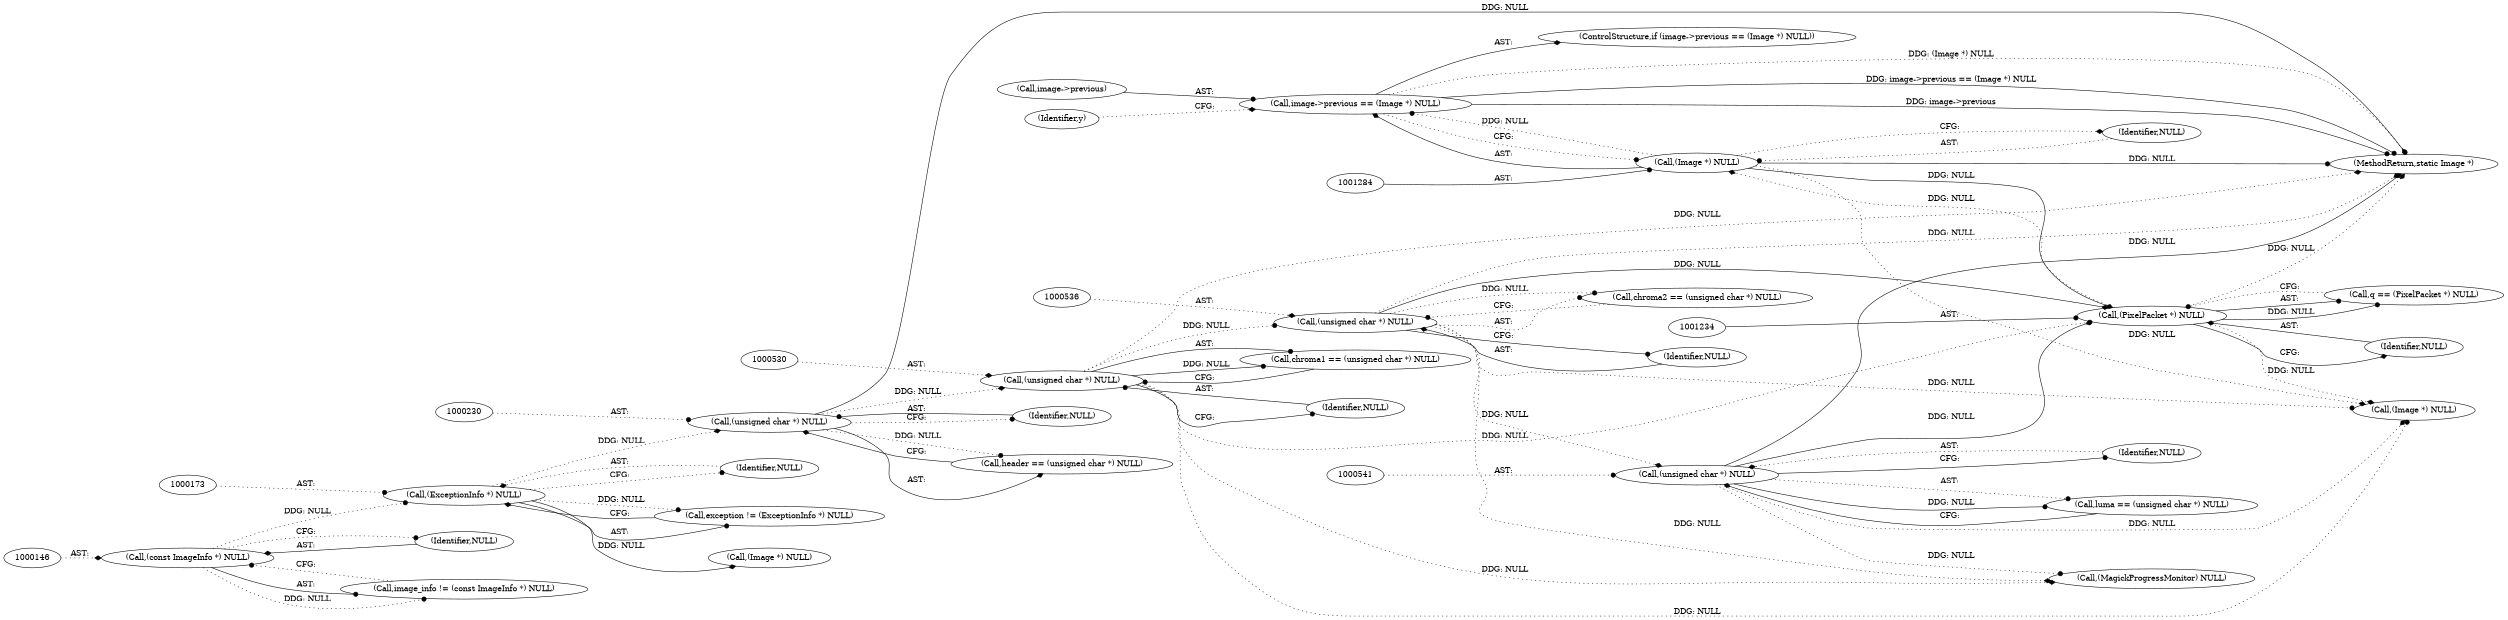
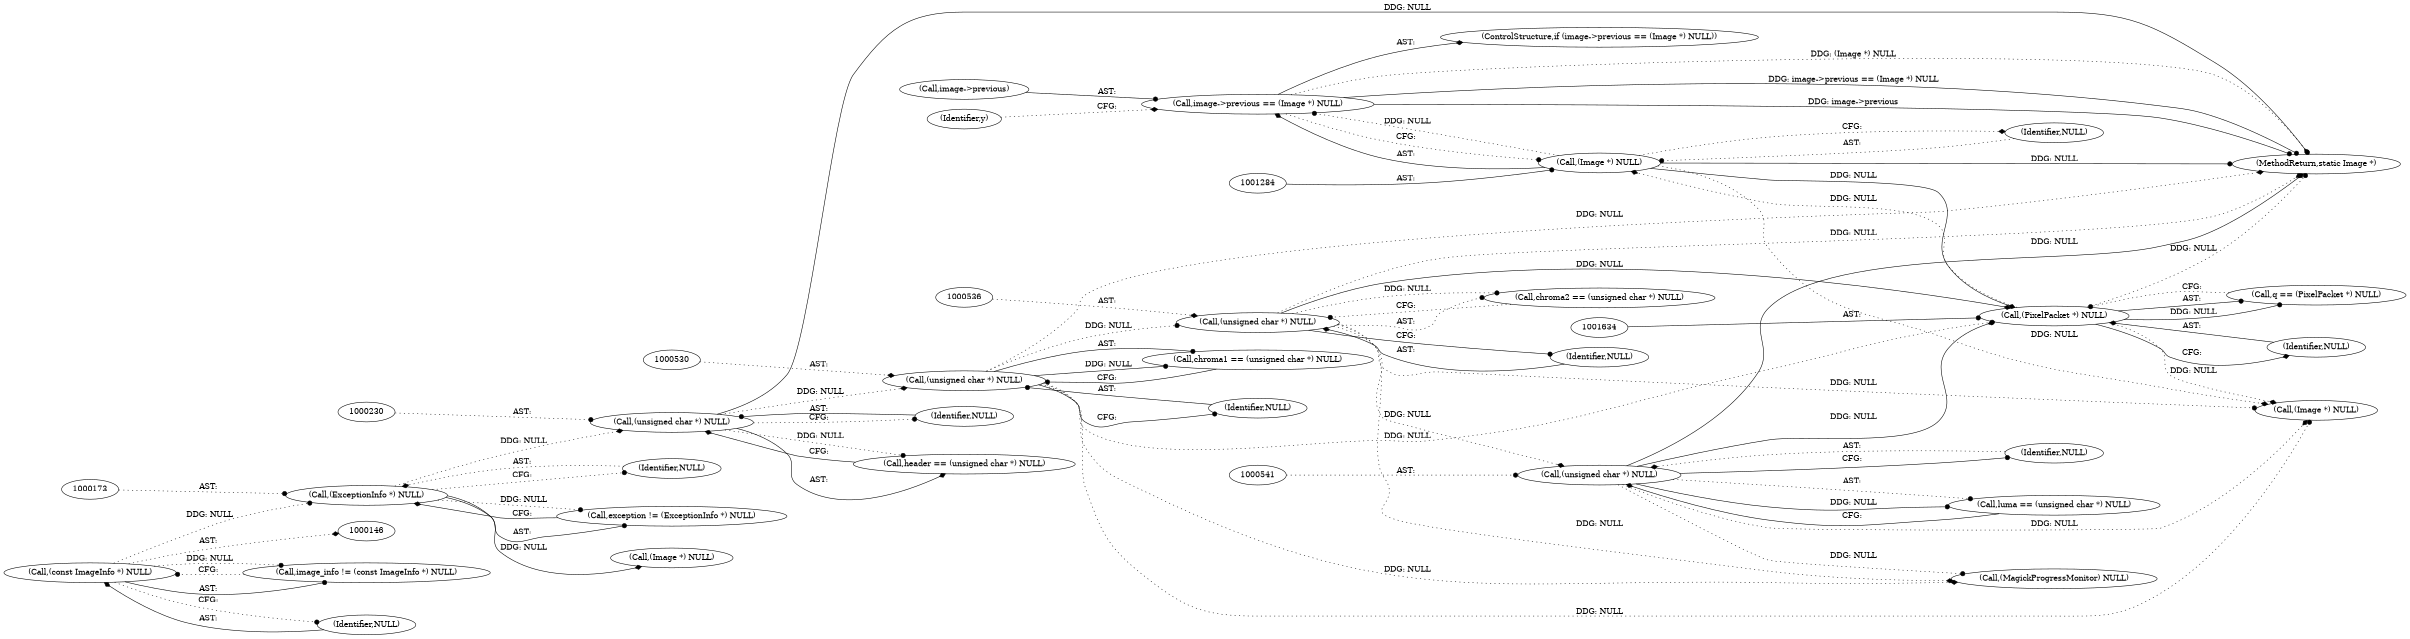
(2302, 260) -> (2206, 259)
(1697, 328) -> (1599, 328)
(78, 558) -> (230, 546)
